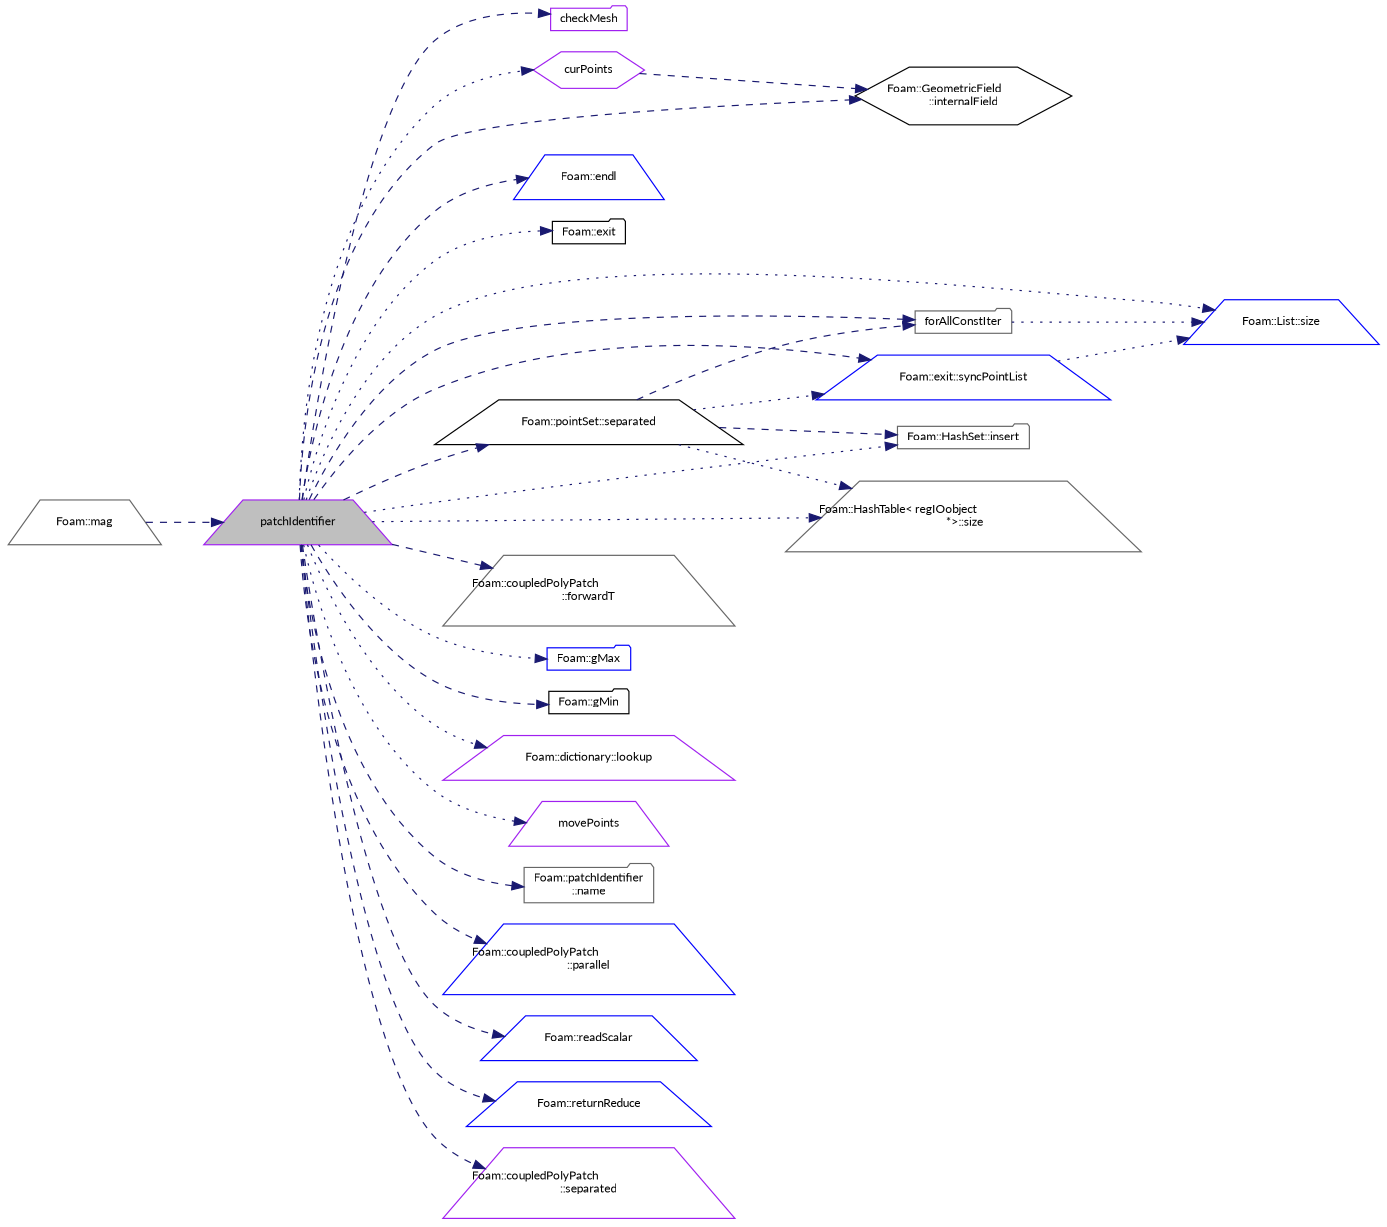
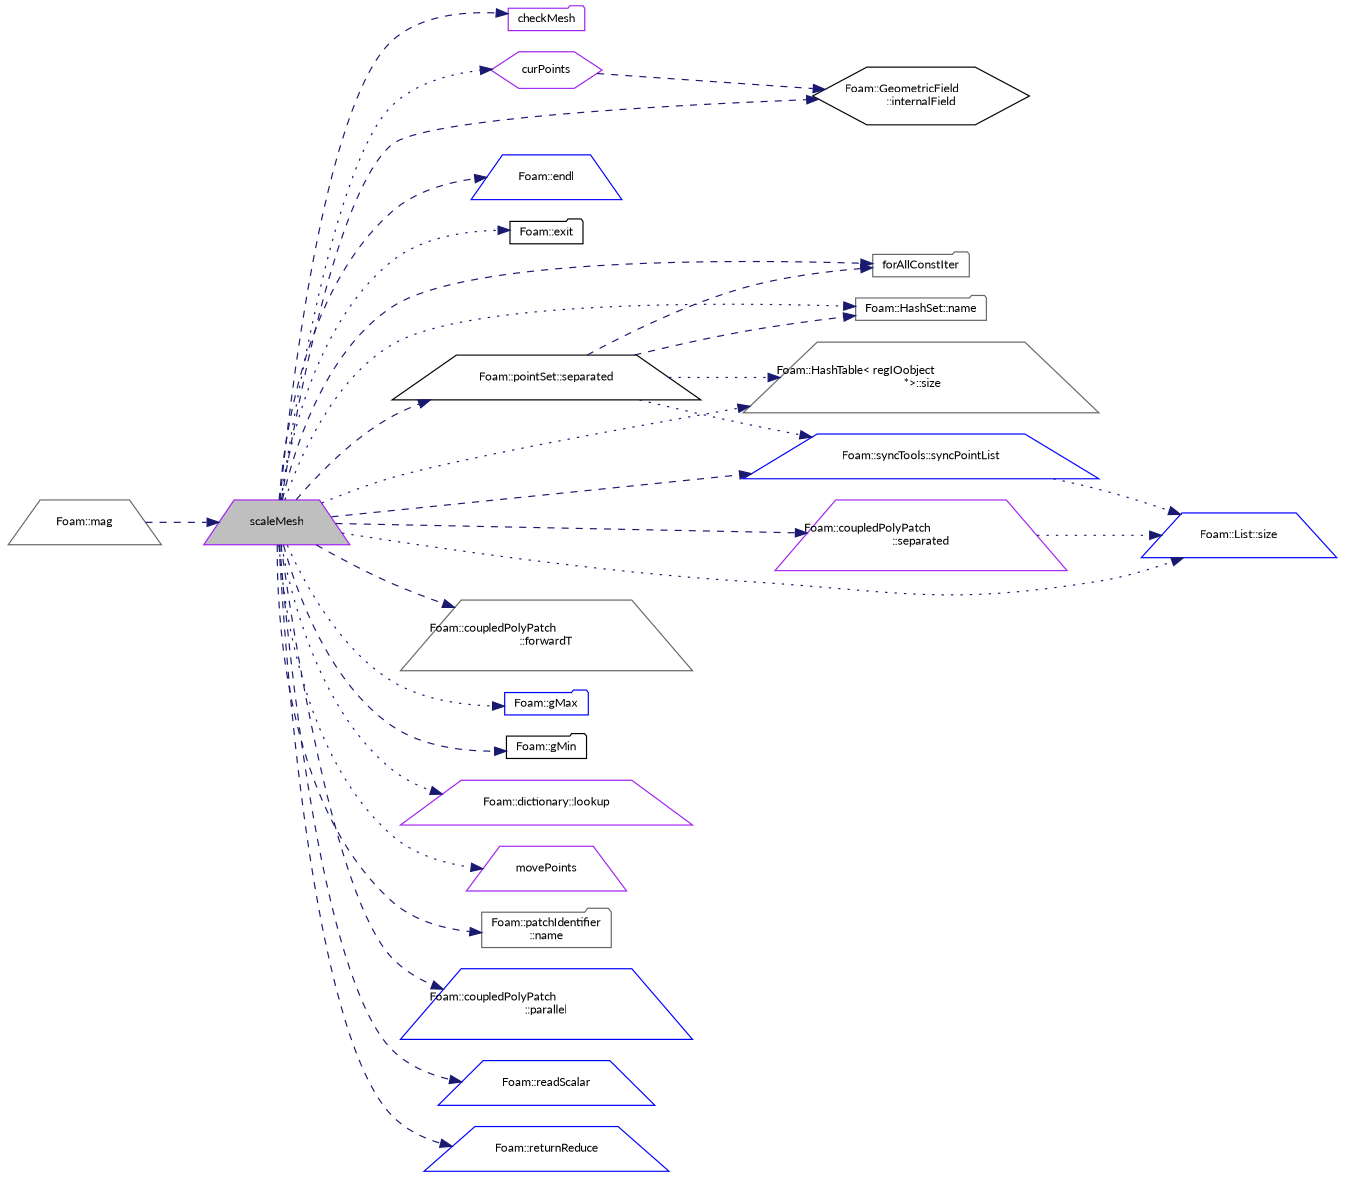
(1102, 322) -> (1093, 535)
(963, 377) -> (921, 456)
(963, 438) -> (921, 309)
(298, 522) -> (277, 522)
